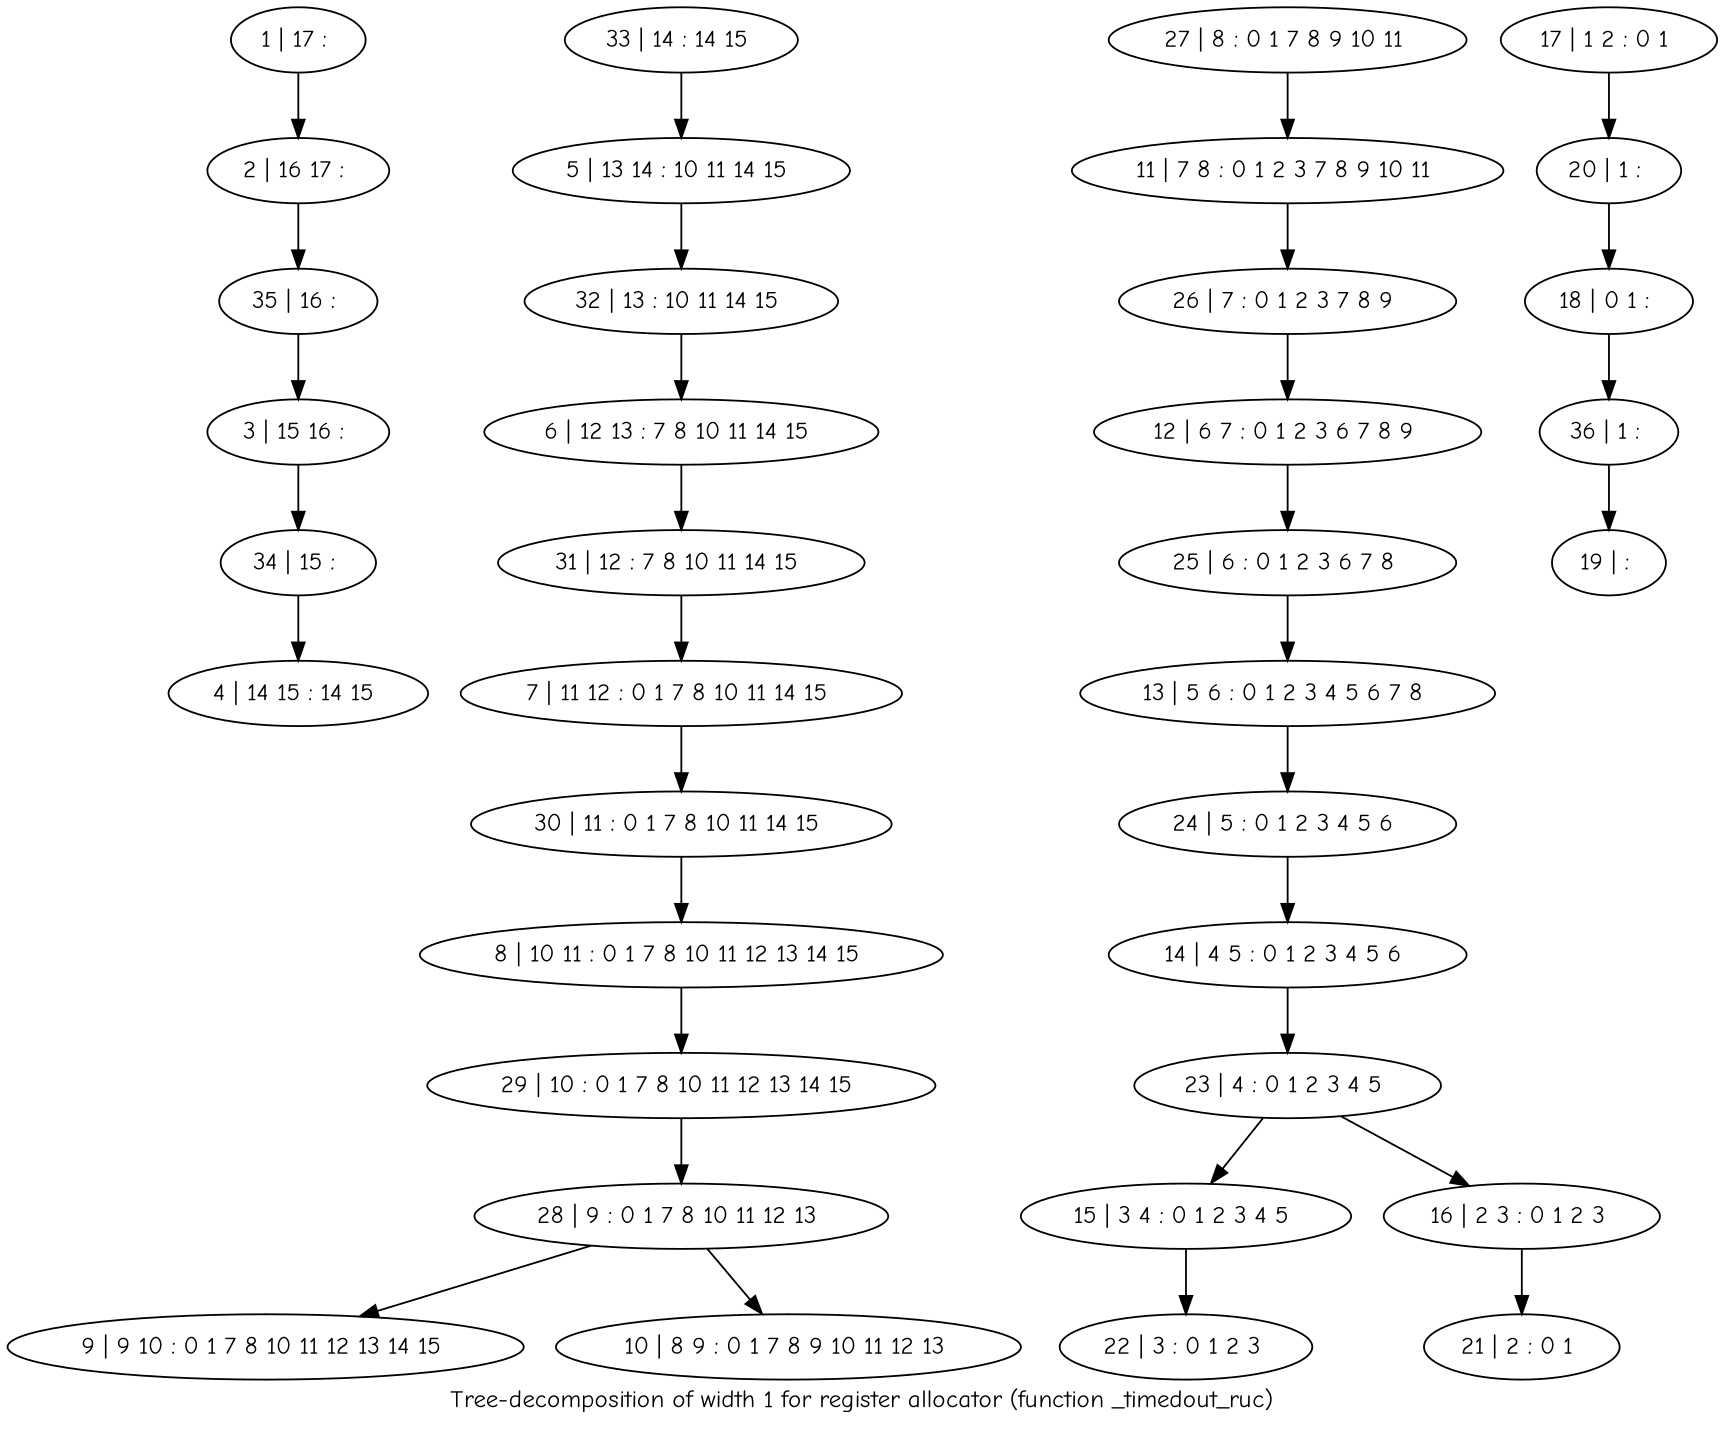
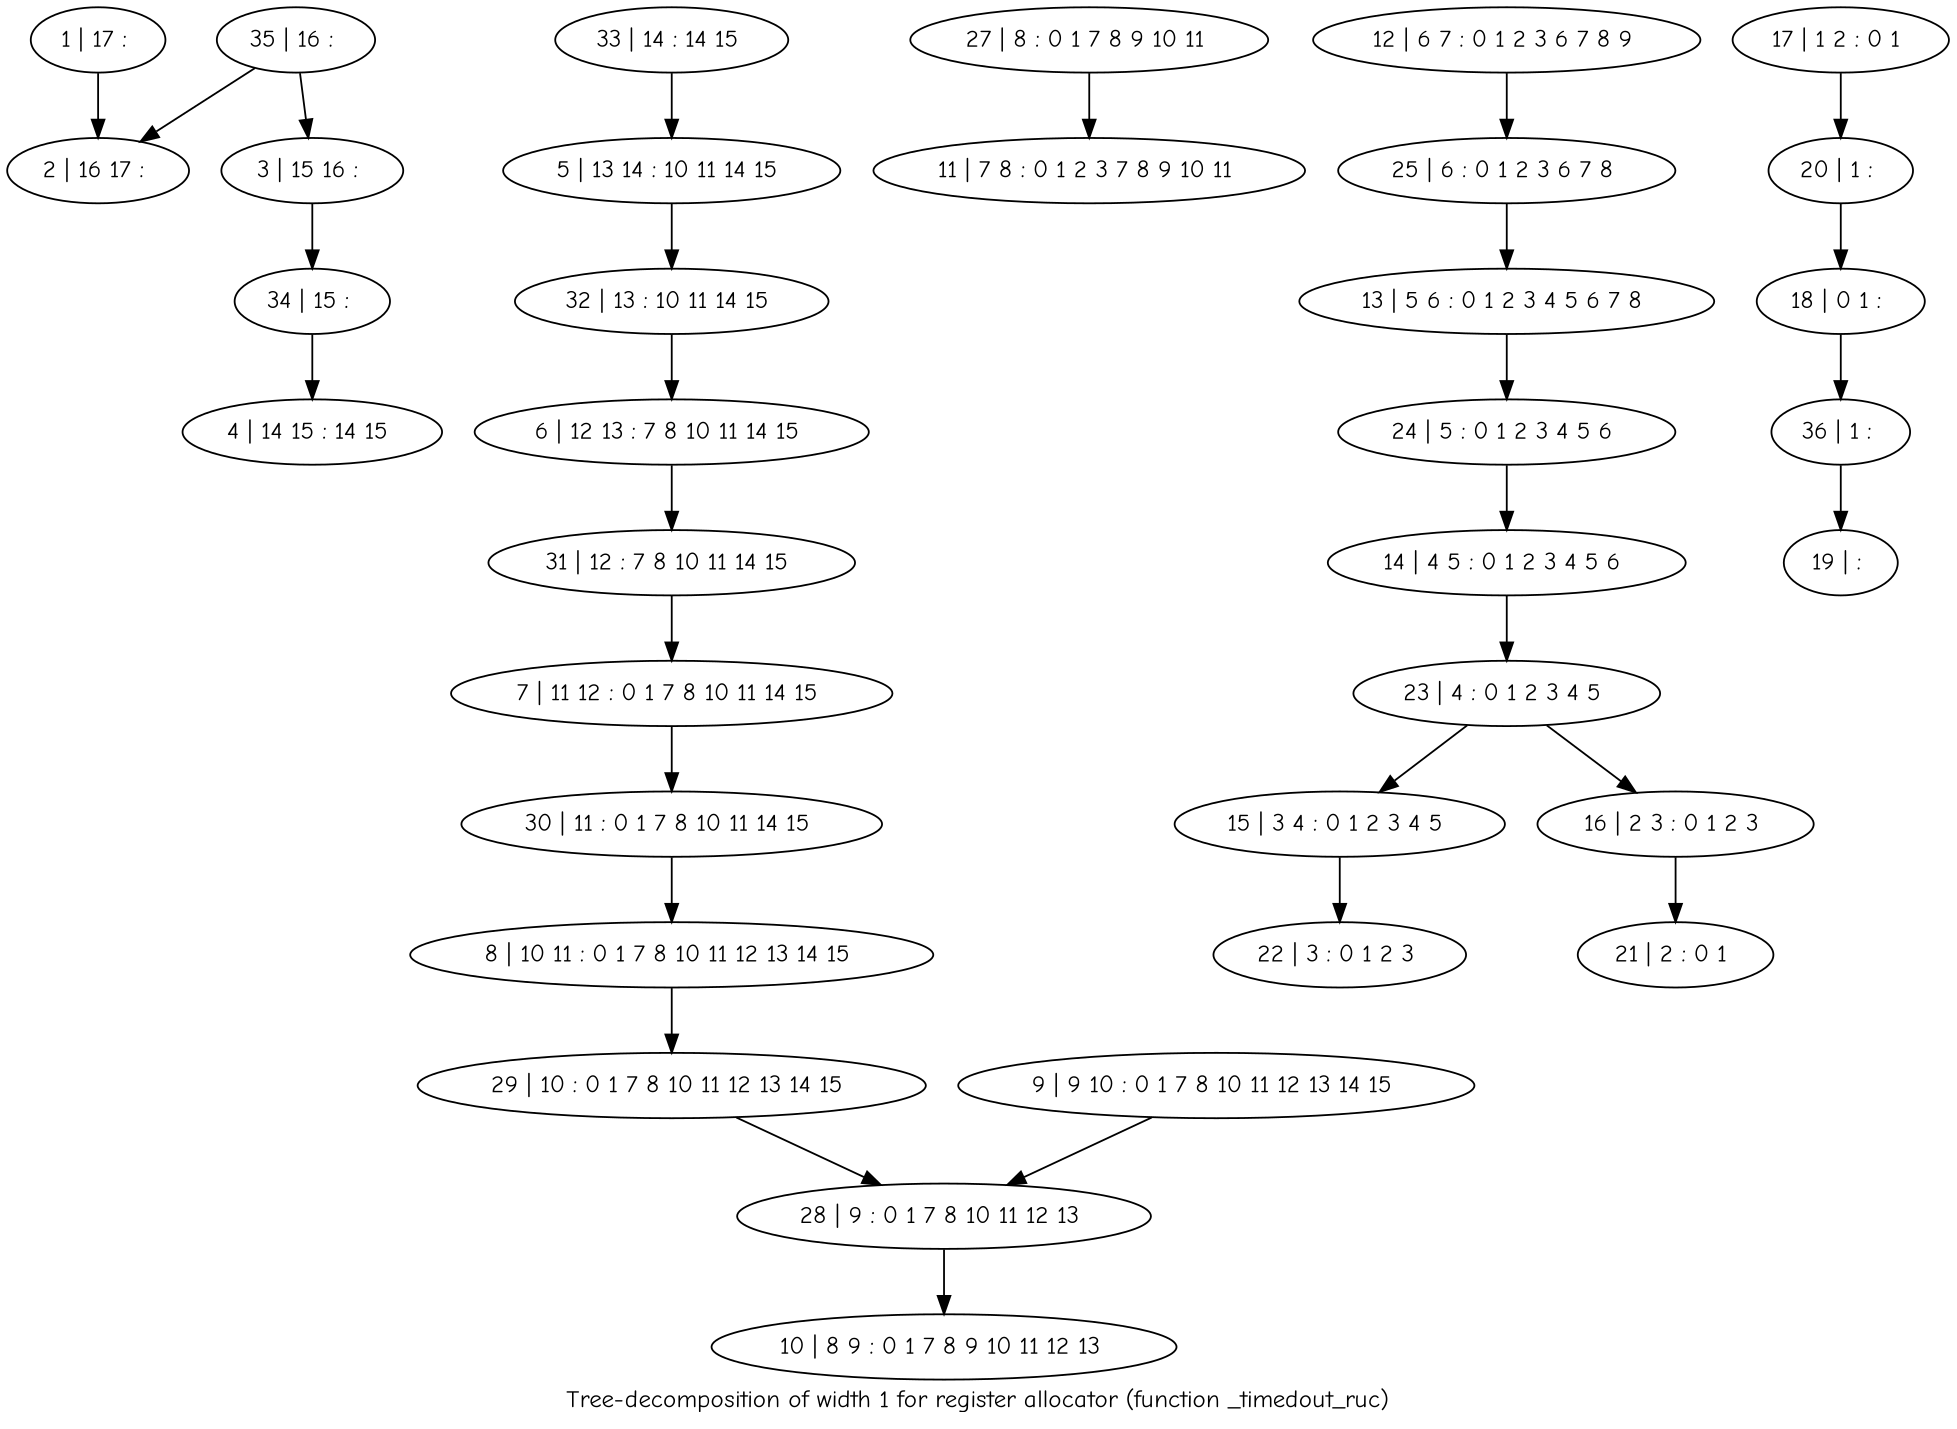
(298, 227) -> (206, 100)
(1288, 301) -> none
(484, 1278) -> (1088, 1147)
